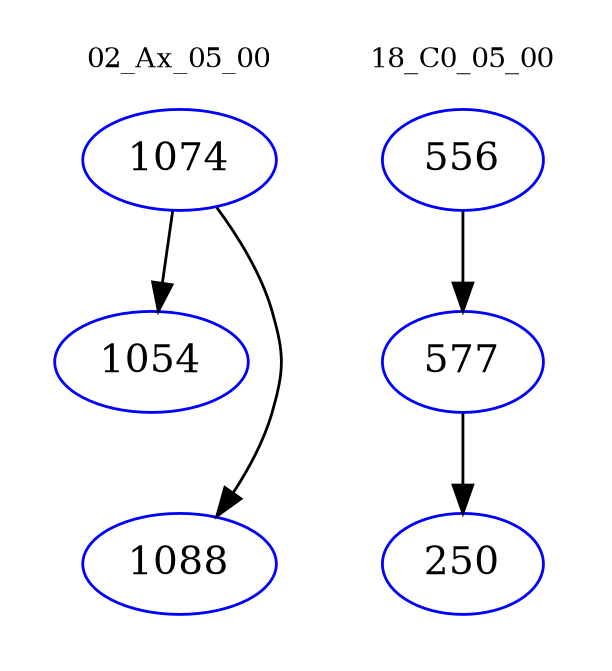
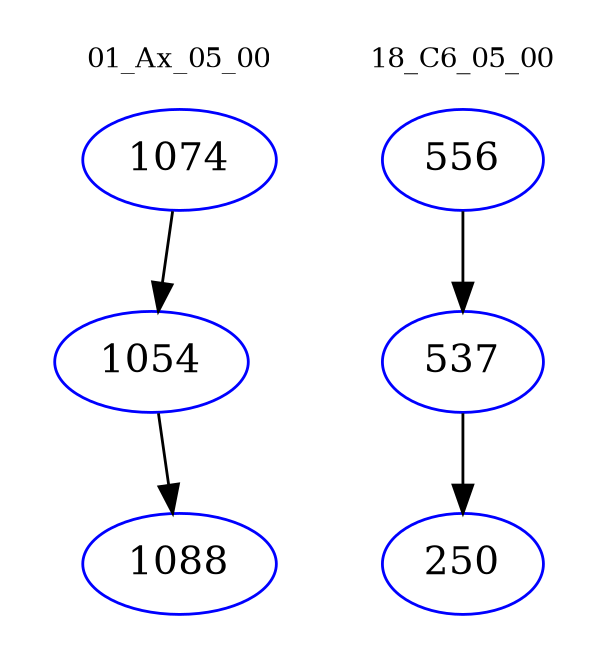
(180, 60) -> (180, 60)
(463, 60) -> (463, 60)
(280, 348) -> (164, 449)
(463, 362) -> (463, 362)
